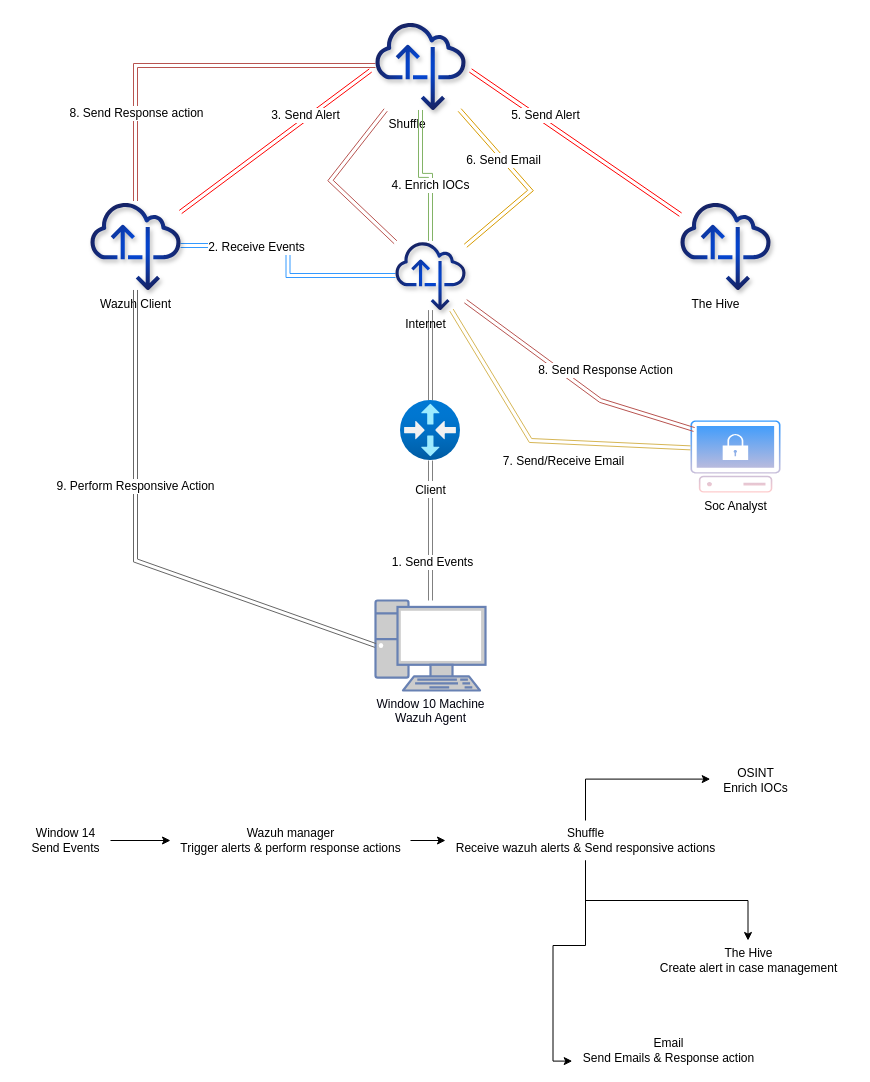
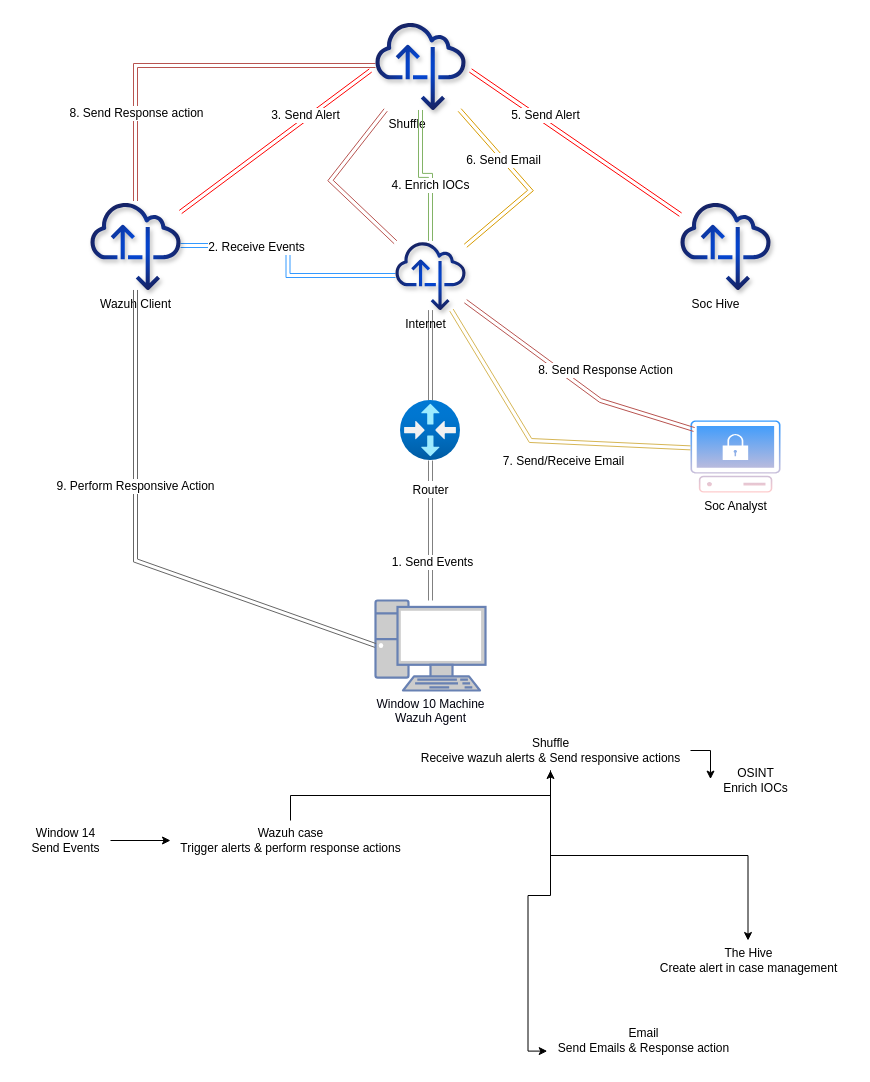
(726, 305) -> (726, 305)
(431, 491) -> (431, 491)
(291, 841) -> (291, 841)
(586, 841) -> (551, 751)
(668, 1051) -> (643, 1041)
